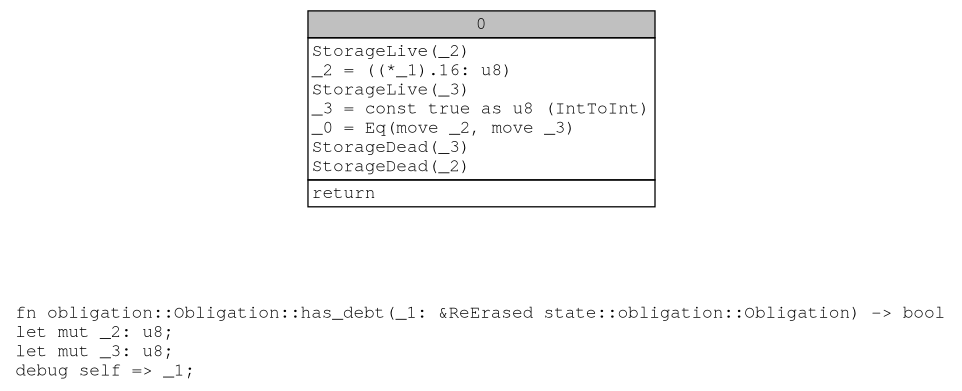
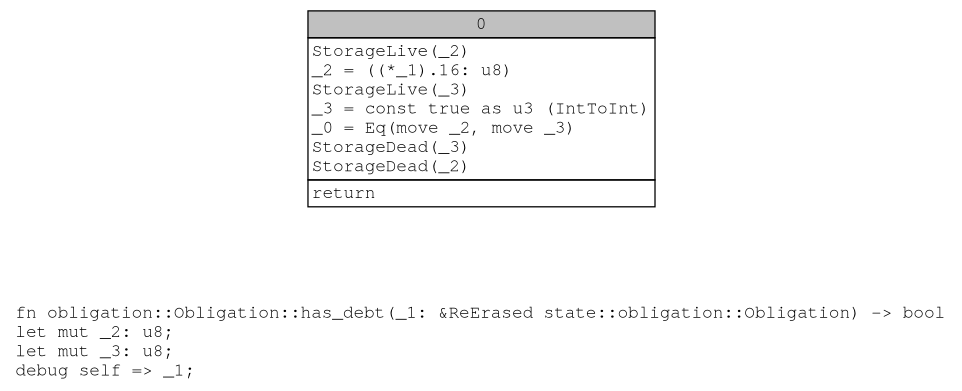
(481, 108) -> (481, 108)
